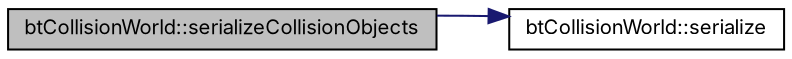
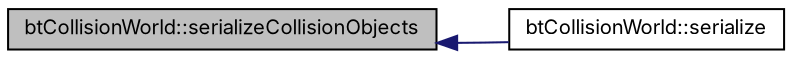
(463, 16) -> (483, 43)
